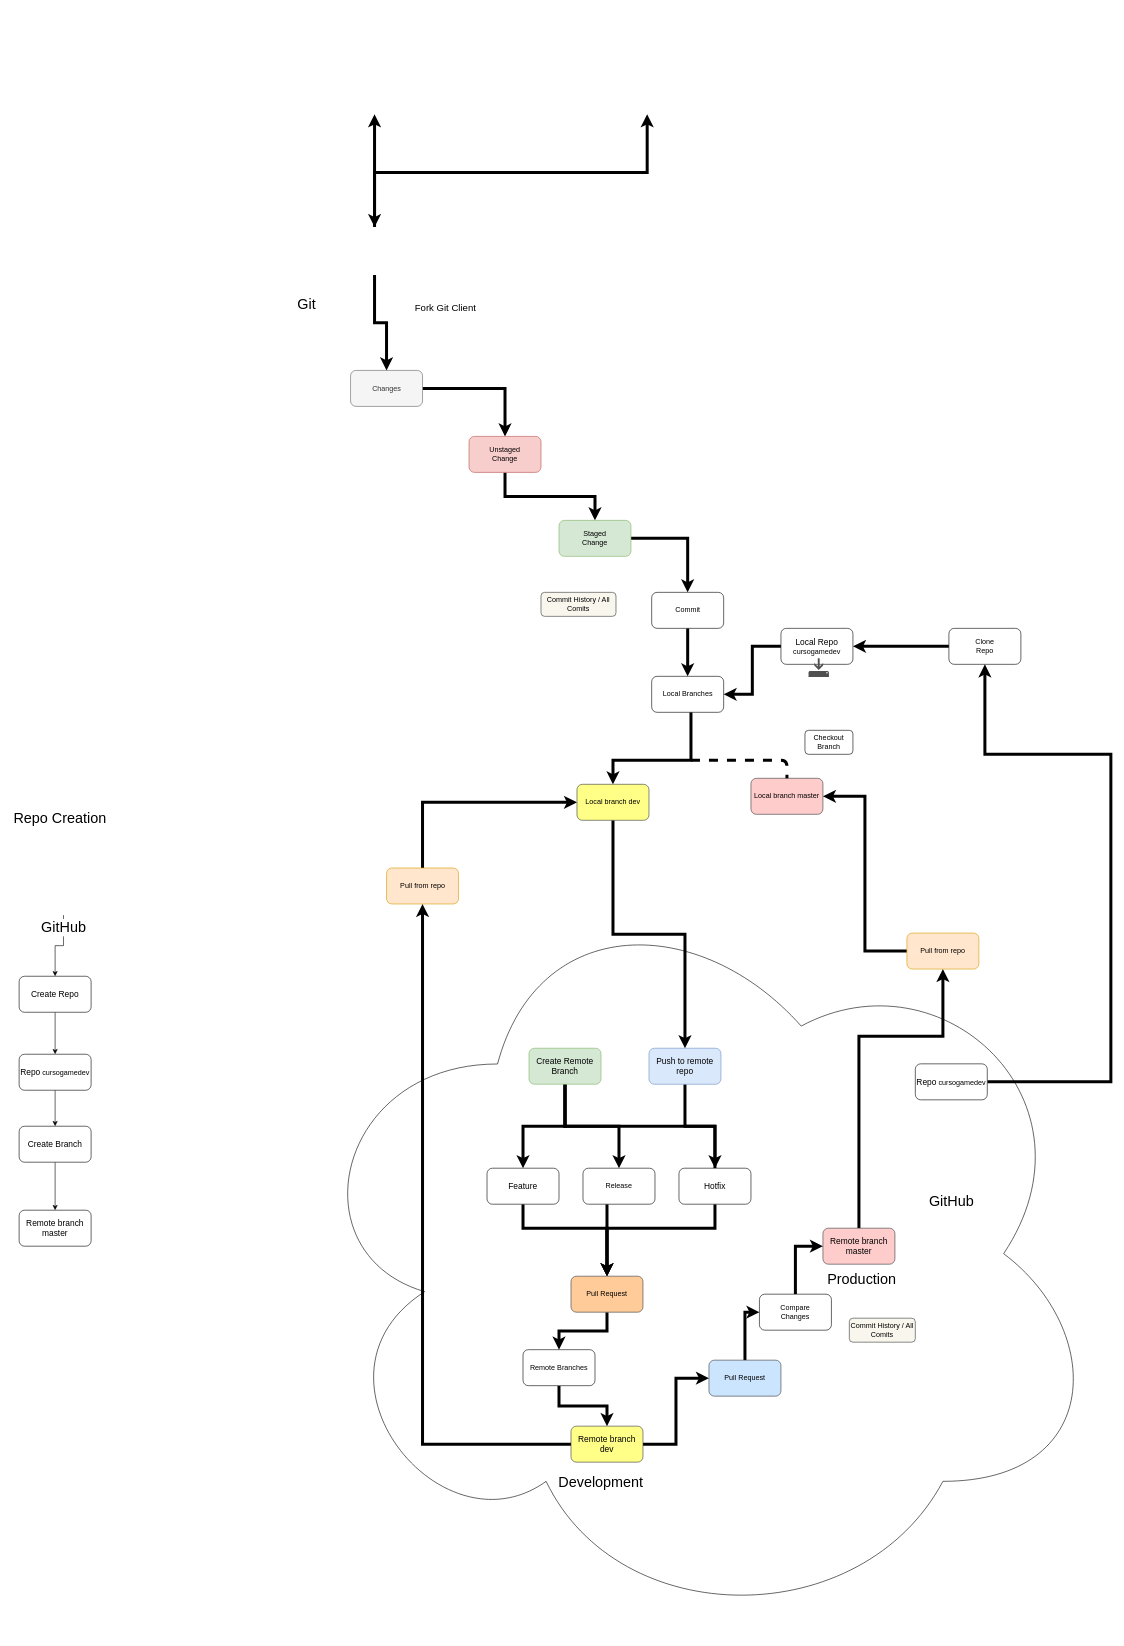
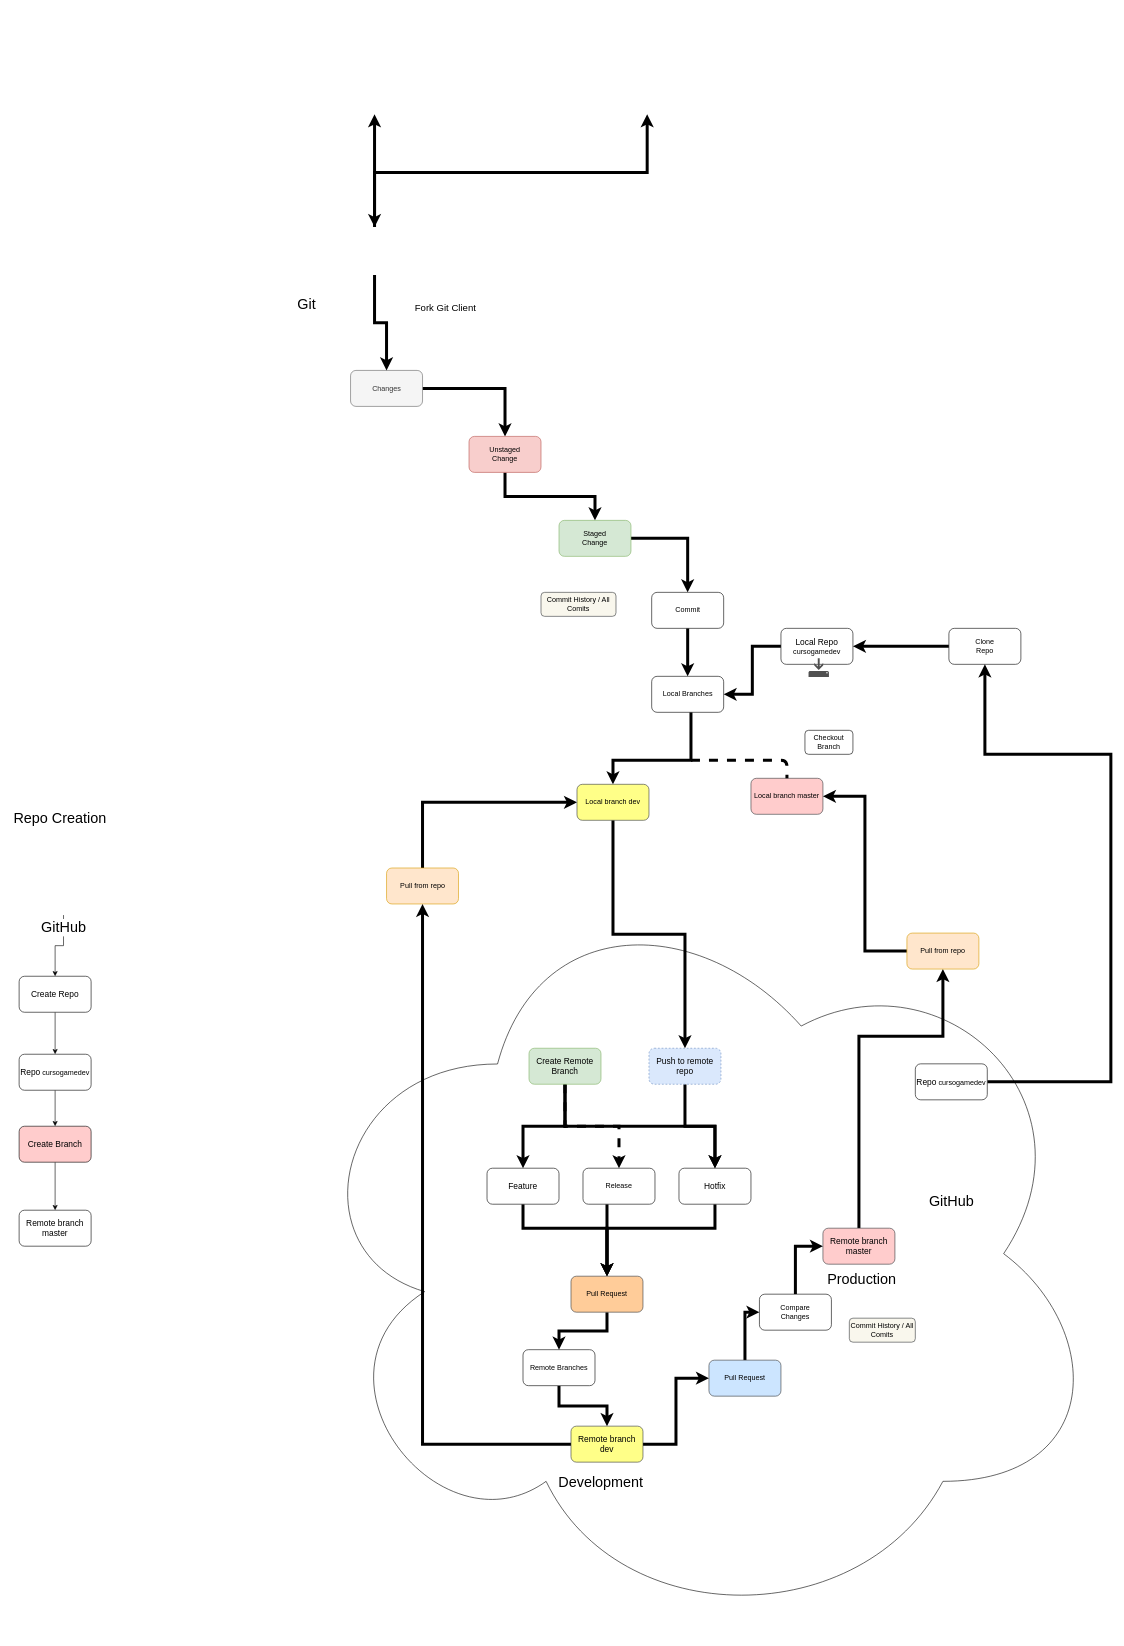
(685, 1067) -> (685, 1067)
(619, 1139) -> (619, 1139)
(55, 1145) -> (55, 1145)
(715, 1166) -> (685, 1086)
